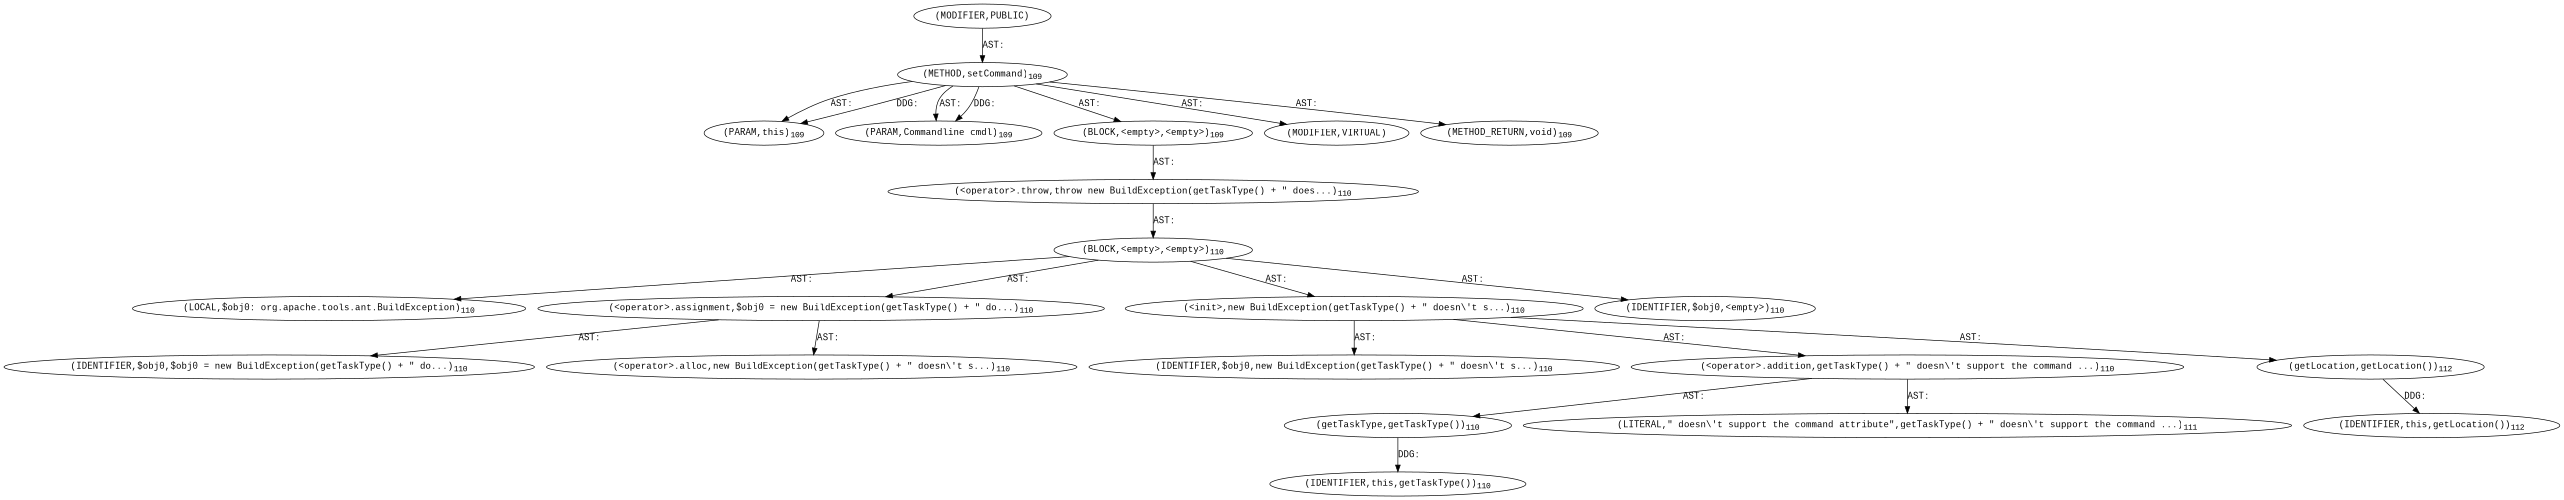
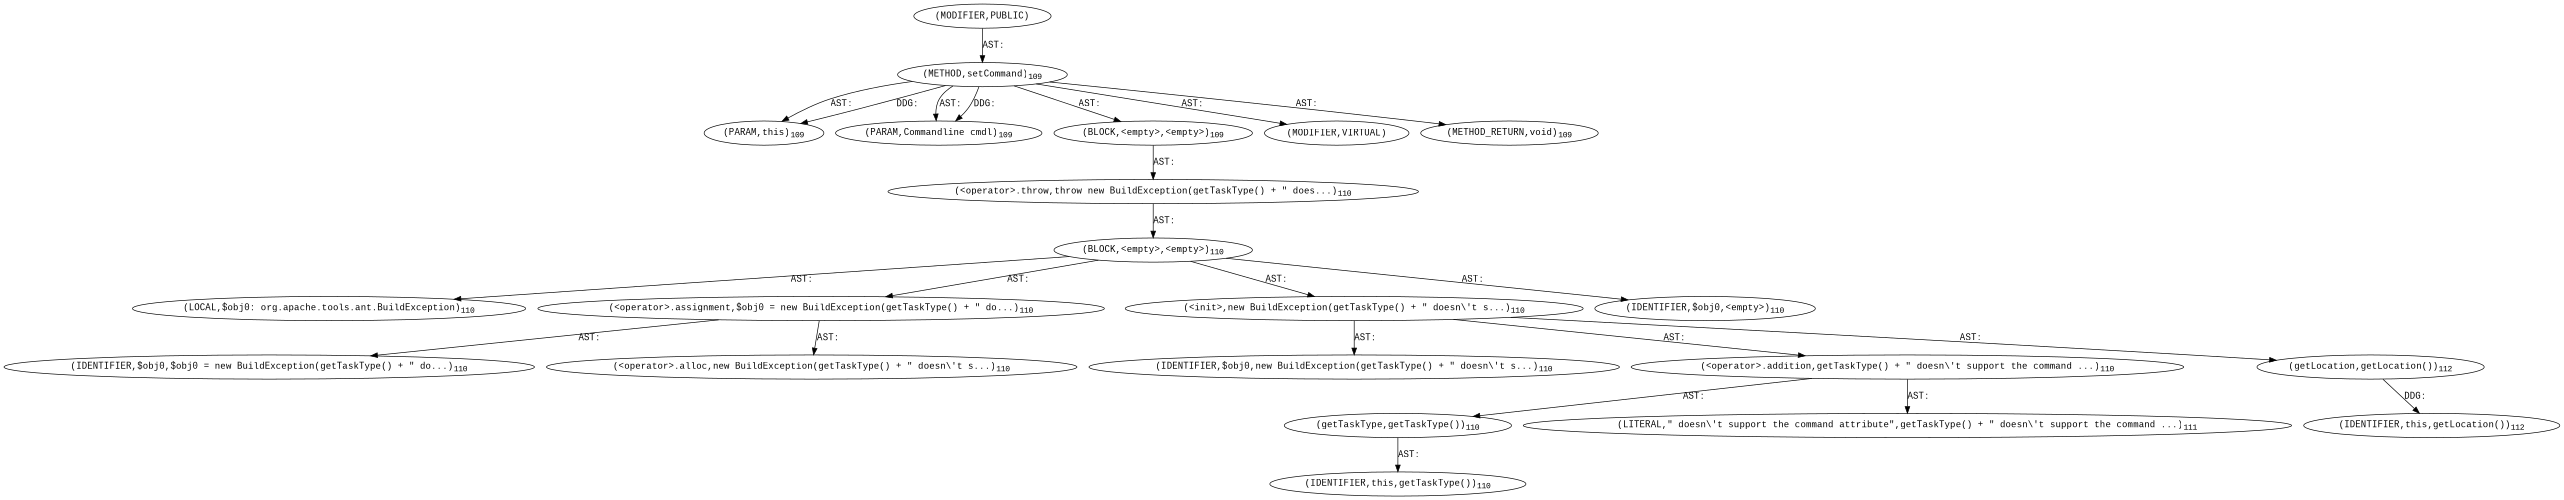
(1412, 455) -> (1412, 455)
